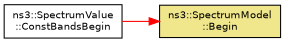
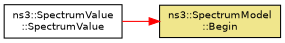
(63, 21) -> (63, 21)
